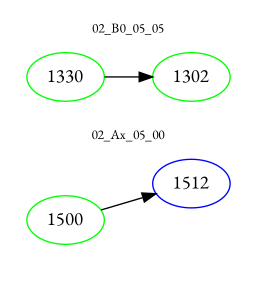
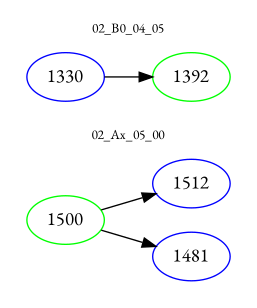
(129, 29) -> (129, 29)
(66, 77) -> (66, 77)
(191, 77) -> (191, 77)
none -> (191, 256)
